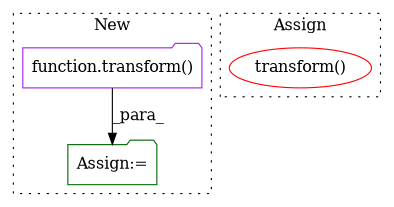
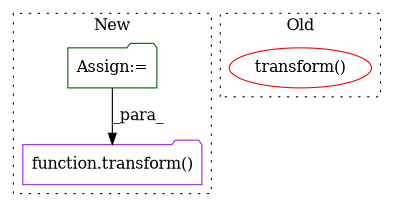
(300, 26) -> (300, 26)
(112, 111) -> (112, 111)
